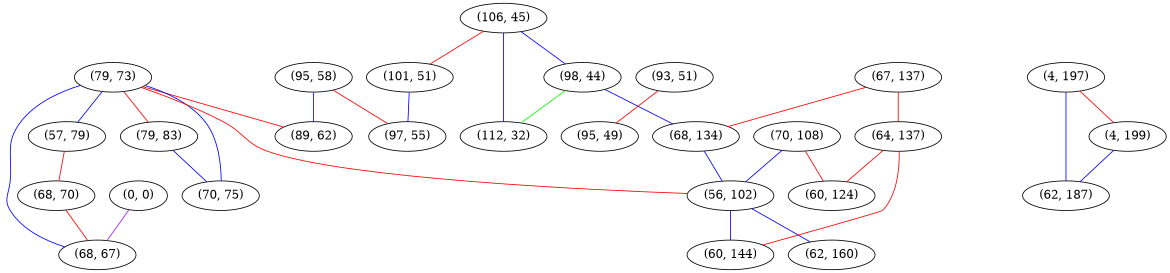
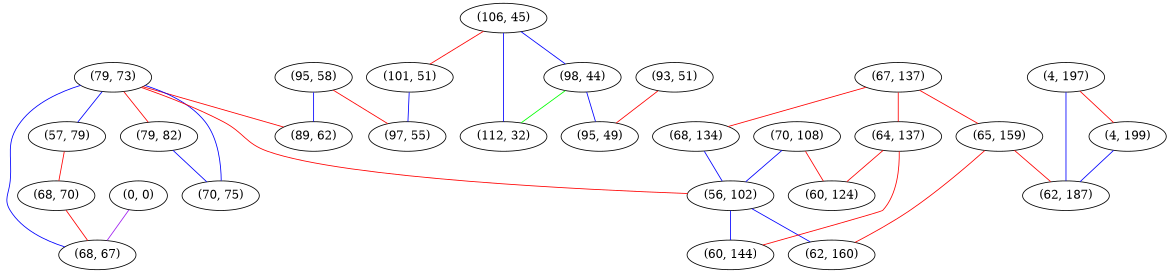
(644, 109) -> (591, 107)
(159, 136) -> (159, 136)
none -> (999, 136)
